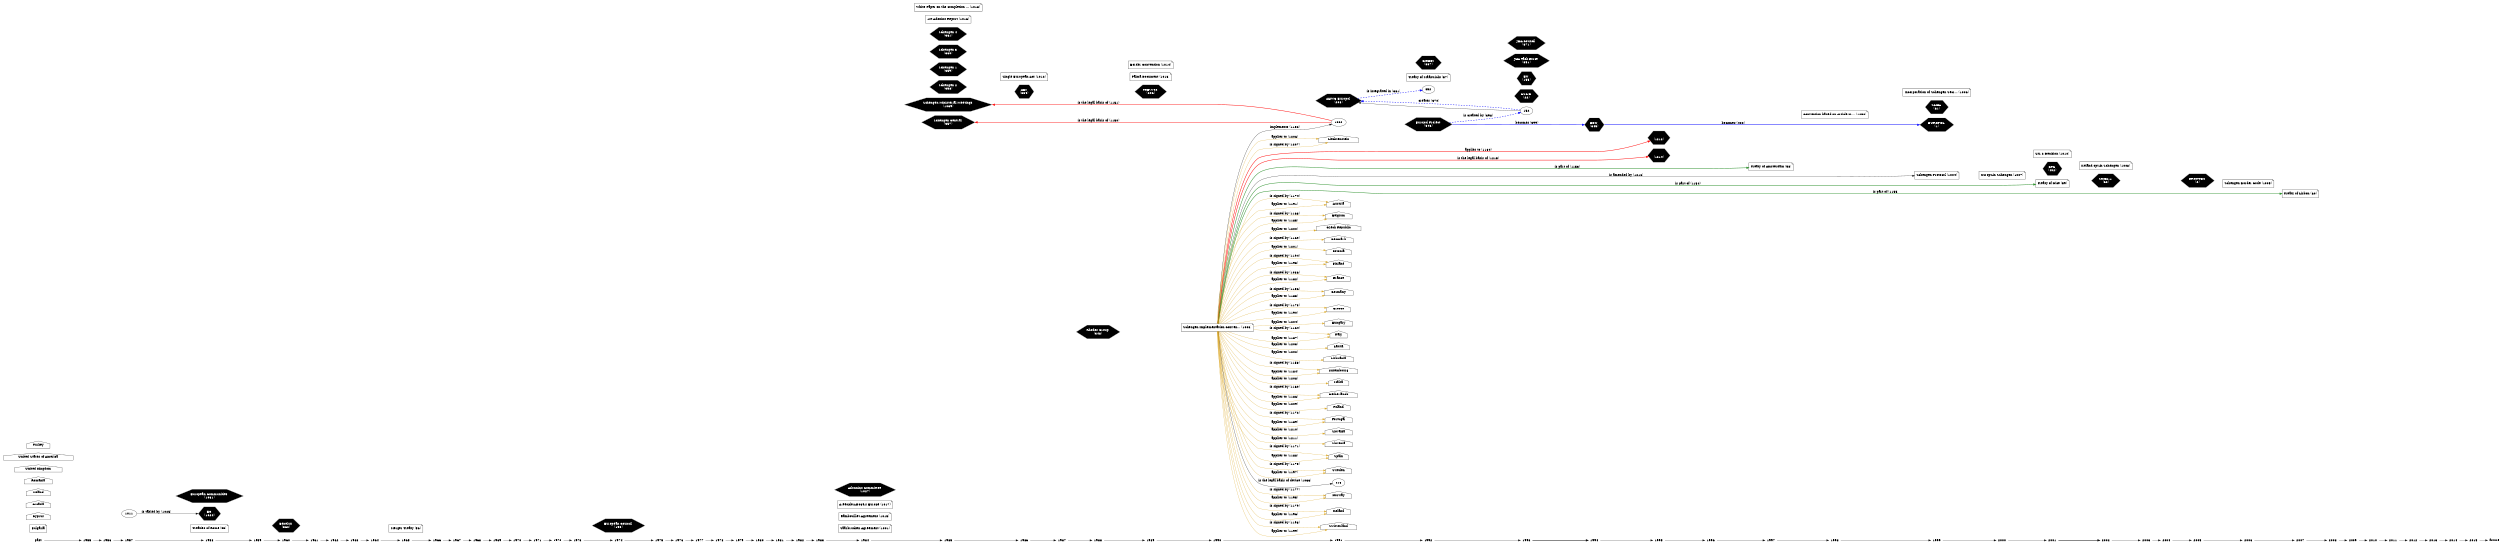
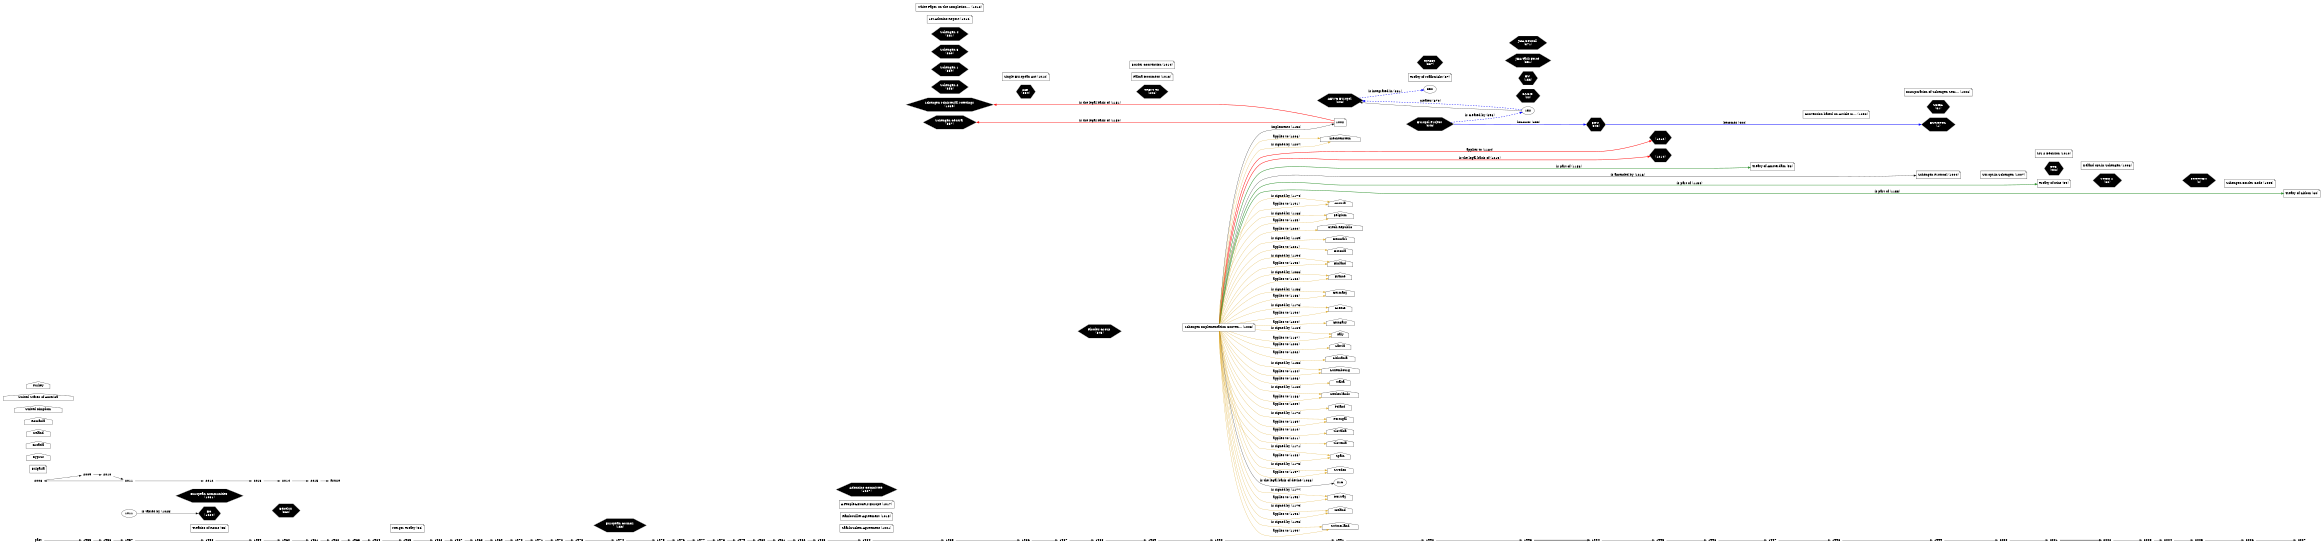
(1339, 122) -> (1340, 122)
(2316, 540) -> (85, 481)
